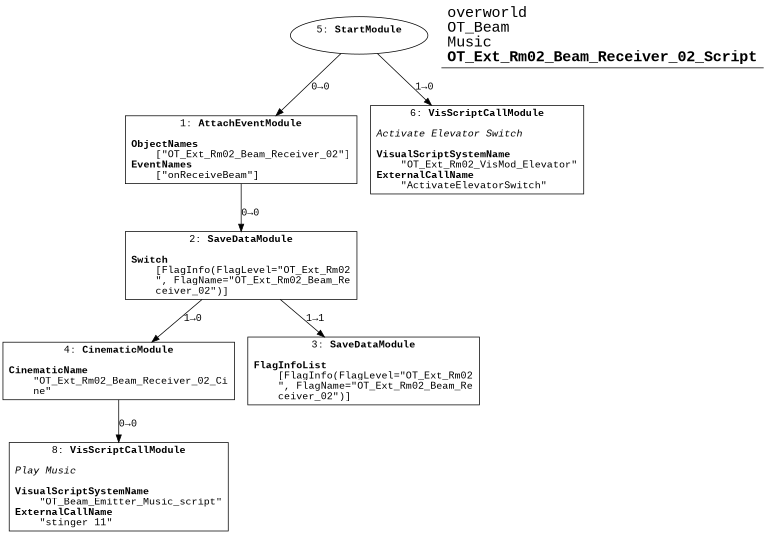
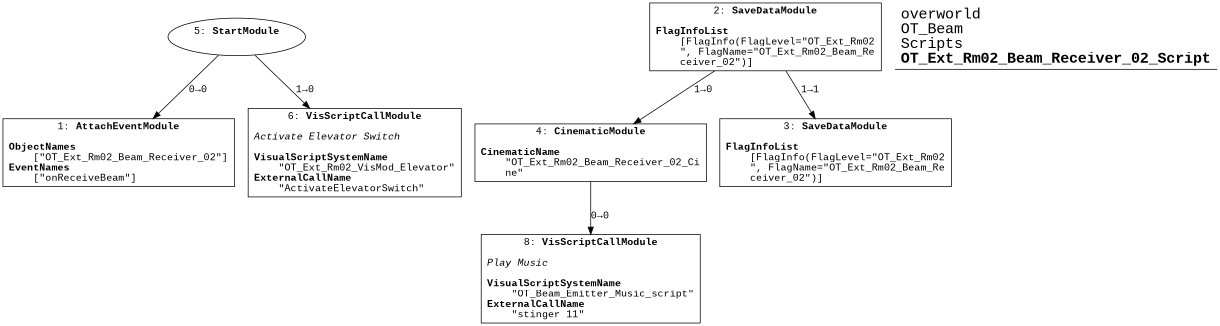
(470, 42) -> (932, 44)
(241, 204) -> none
(150, 260) -> (693, 31)
